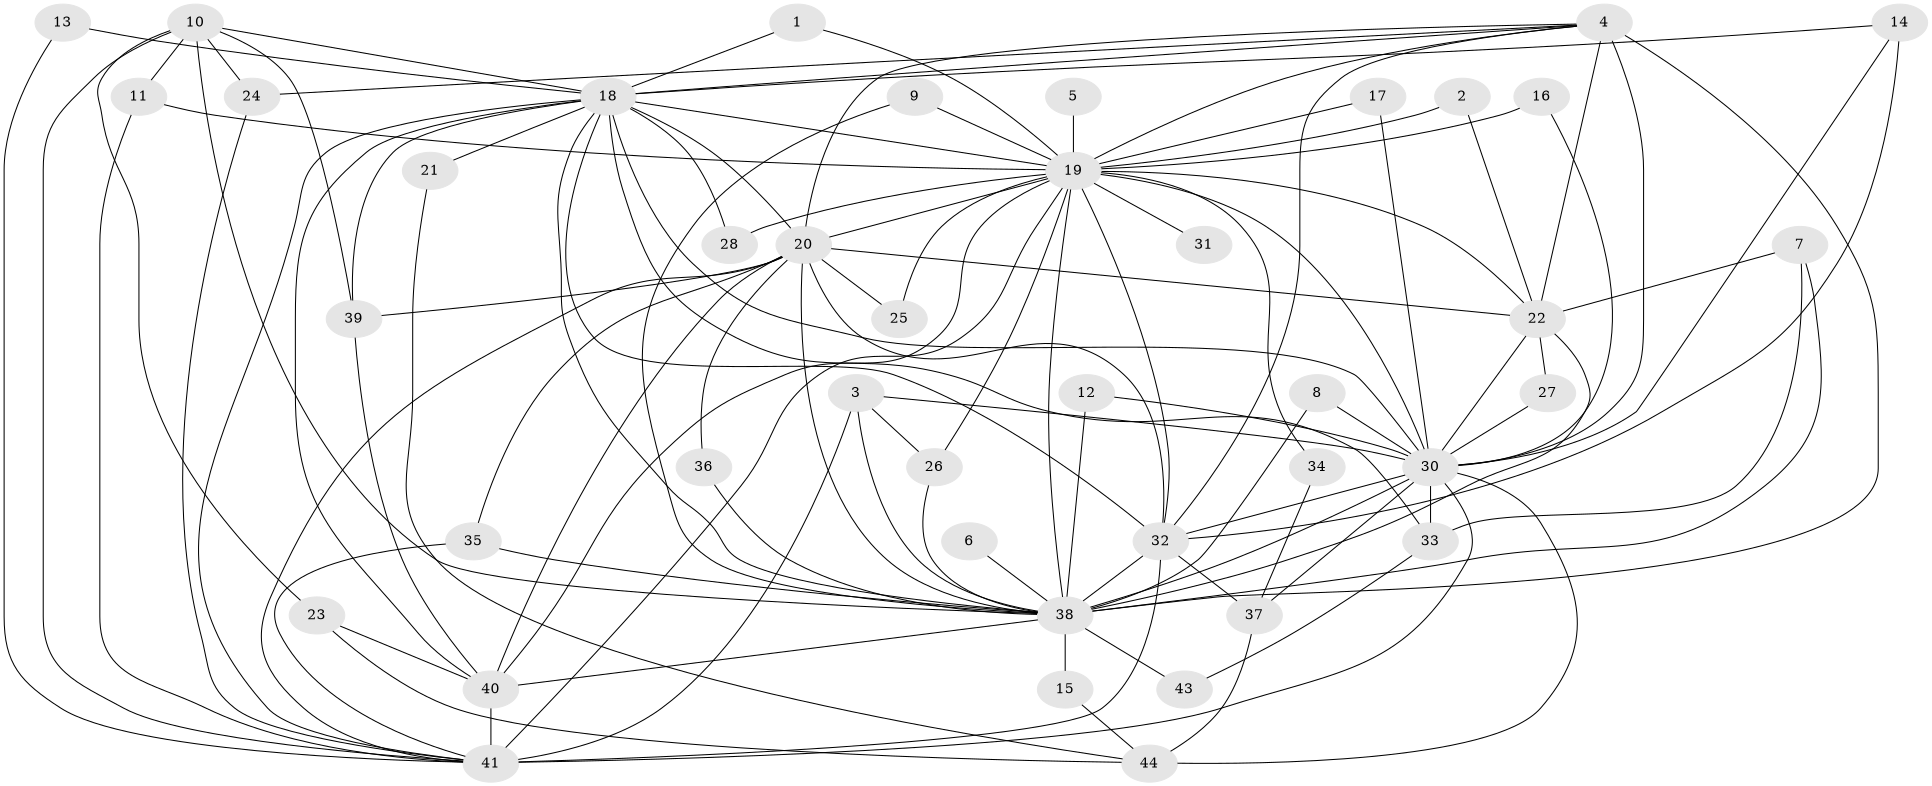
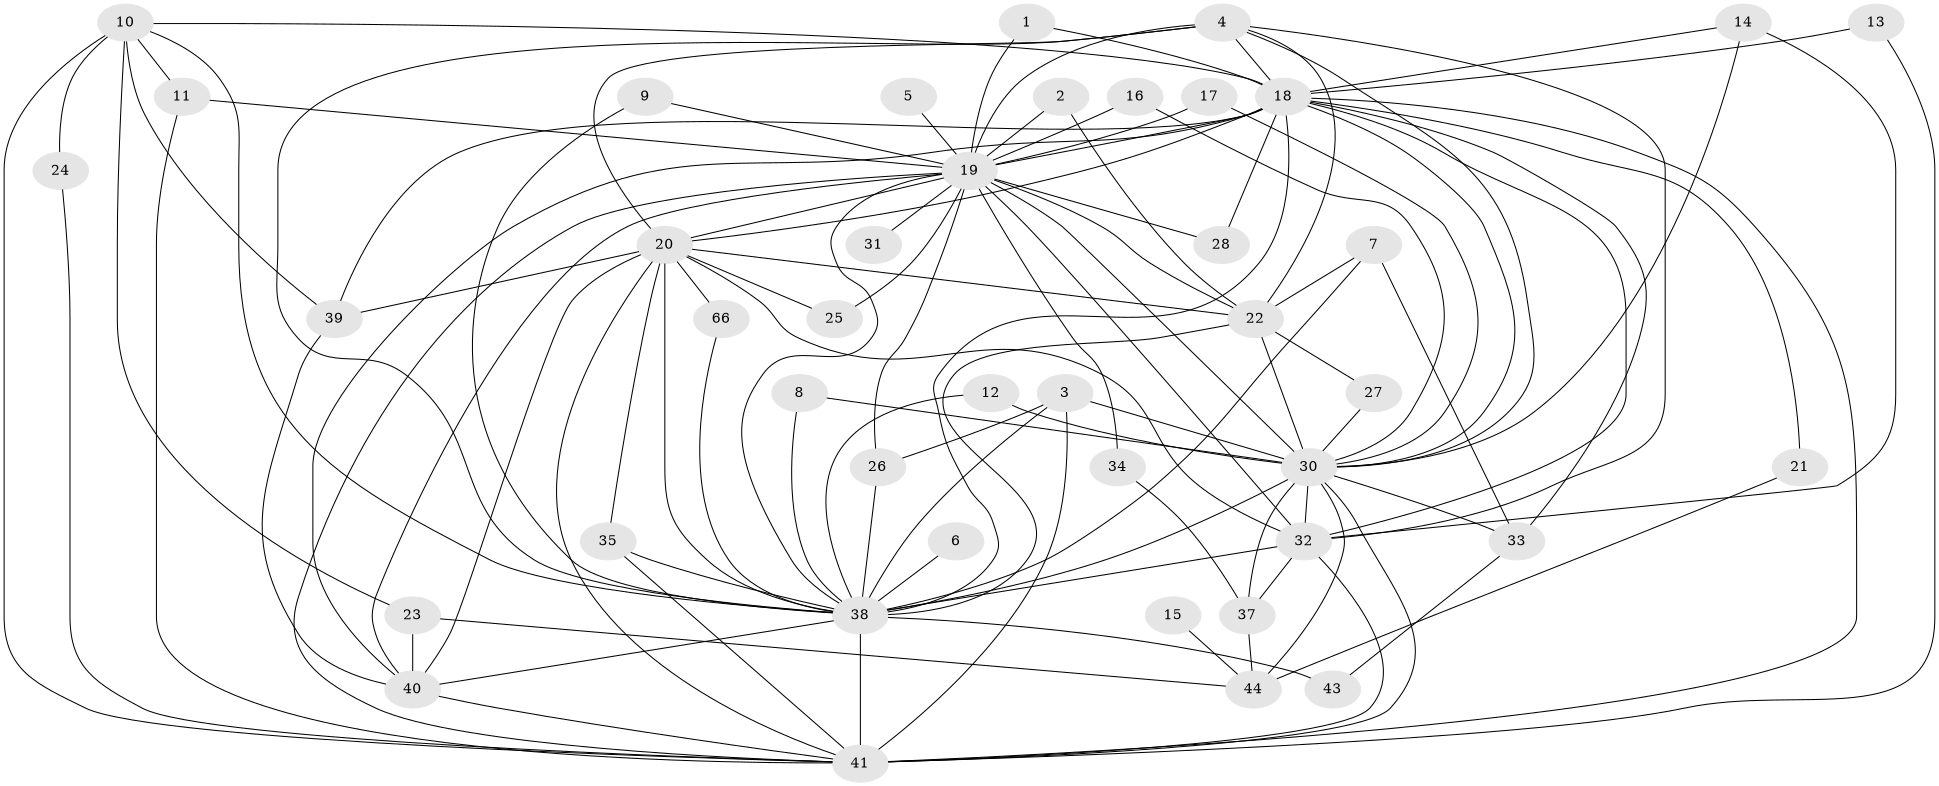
(896, 61) -> none
(704, 467) -> (721, 319)
(1065, 653) -> (860, 690)
